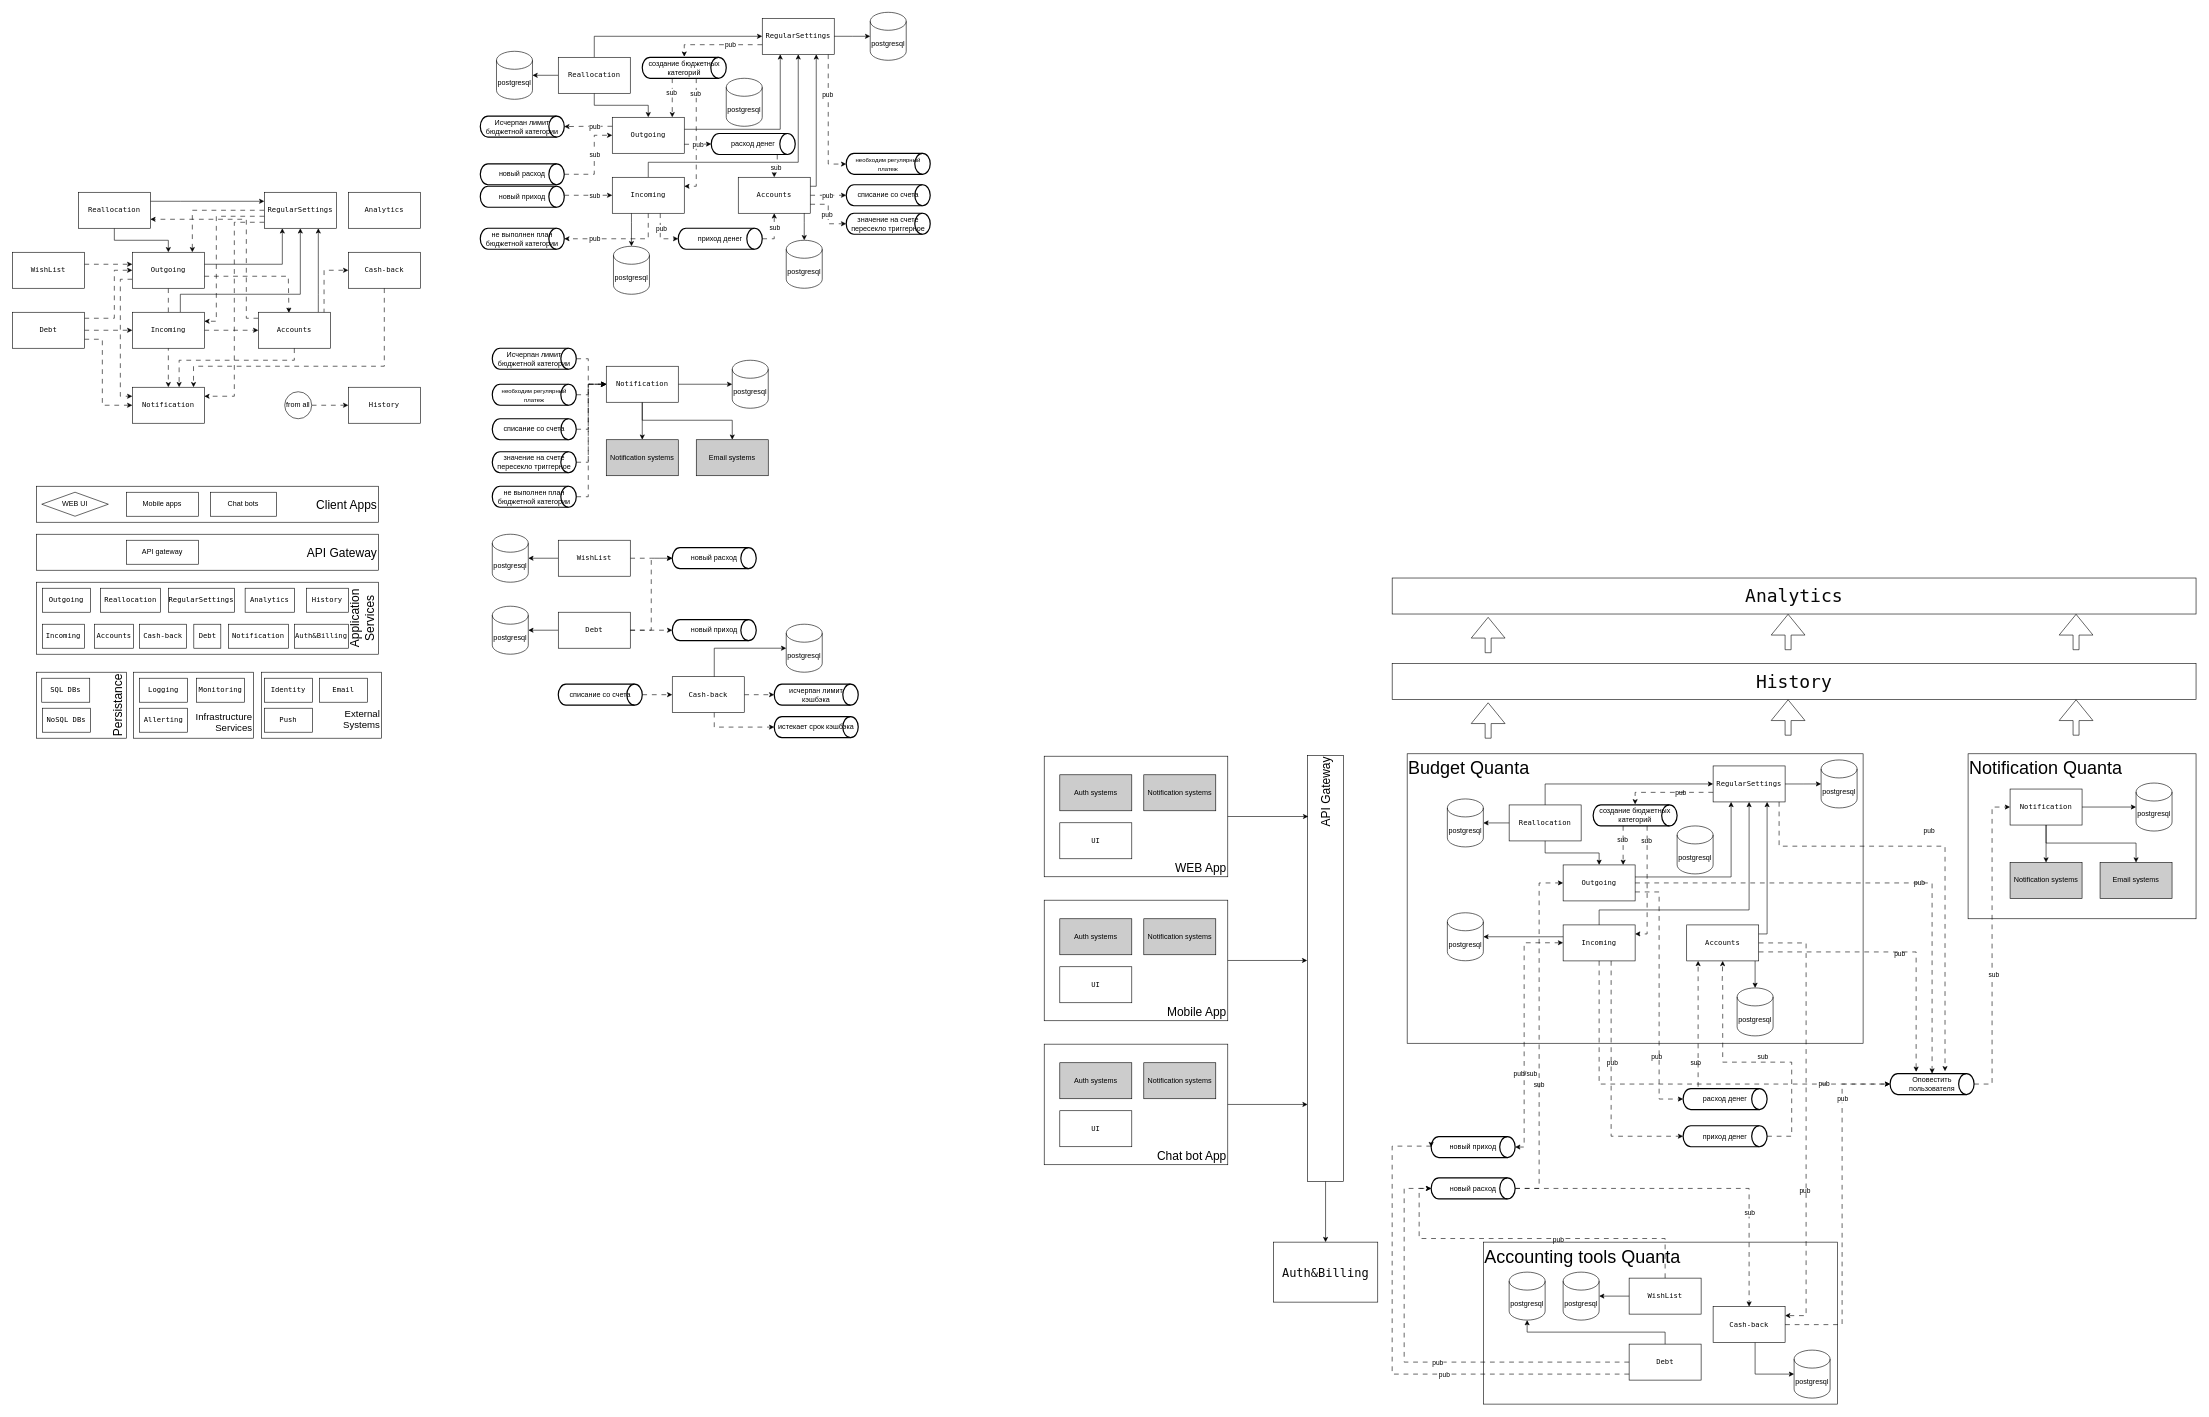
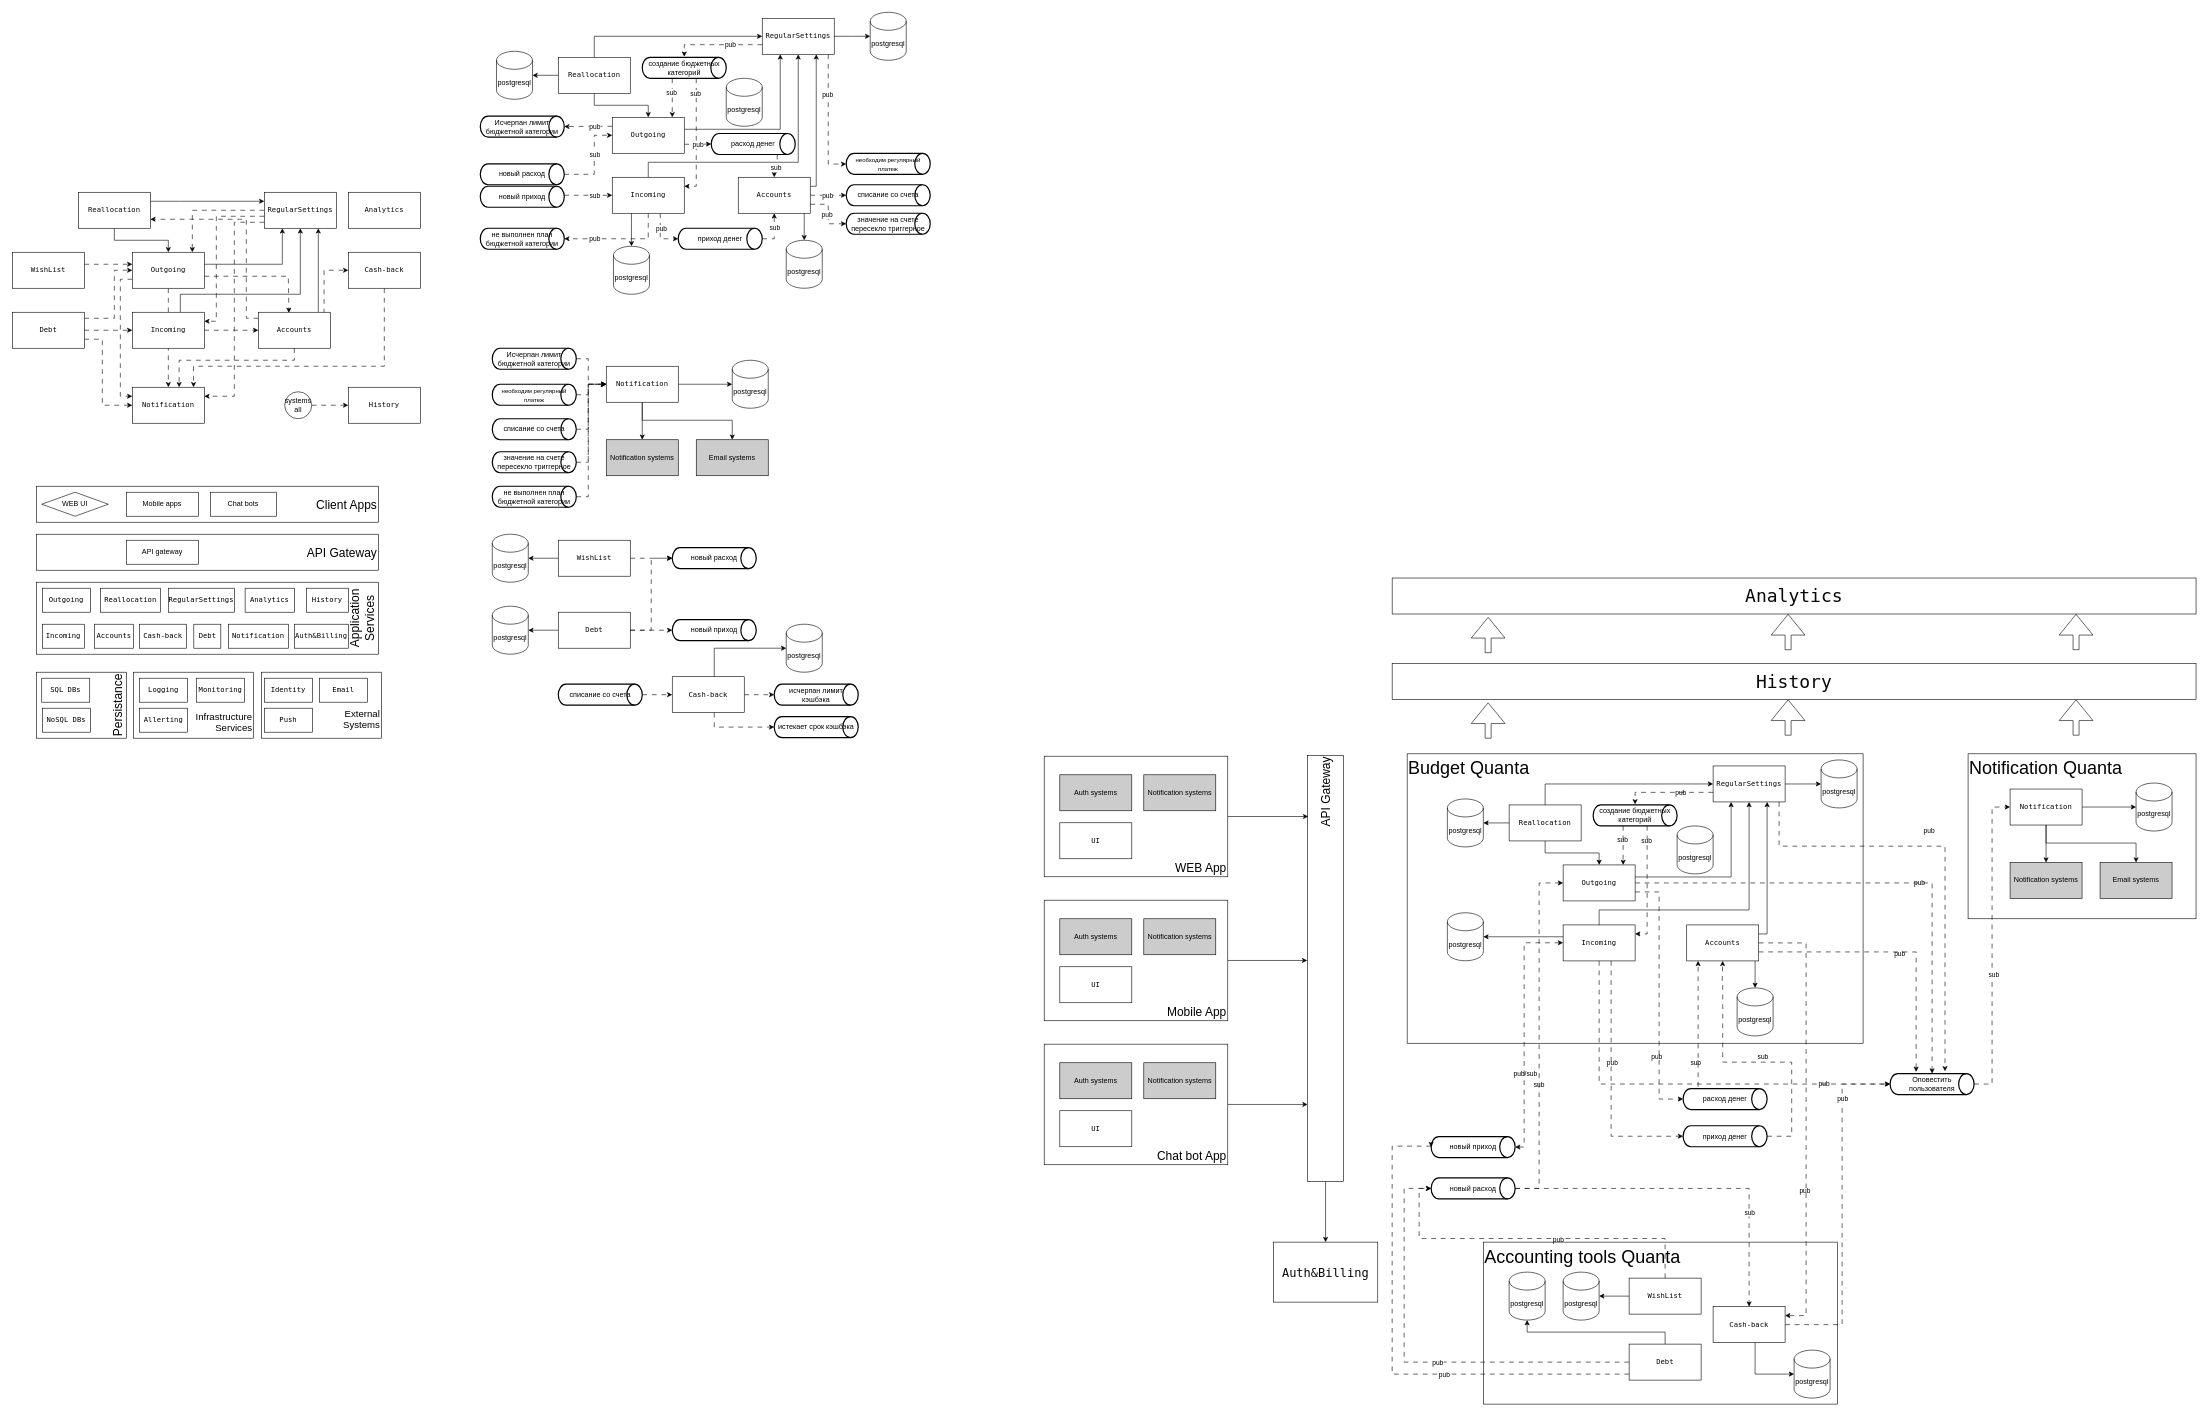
(298, 405) -> (298, 405)
